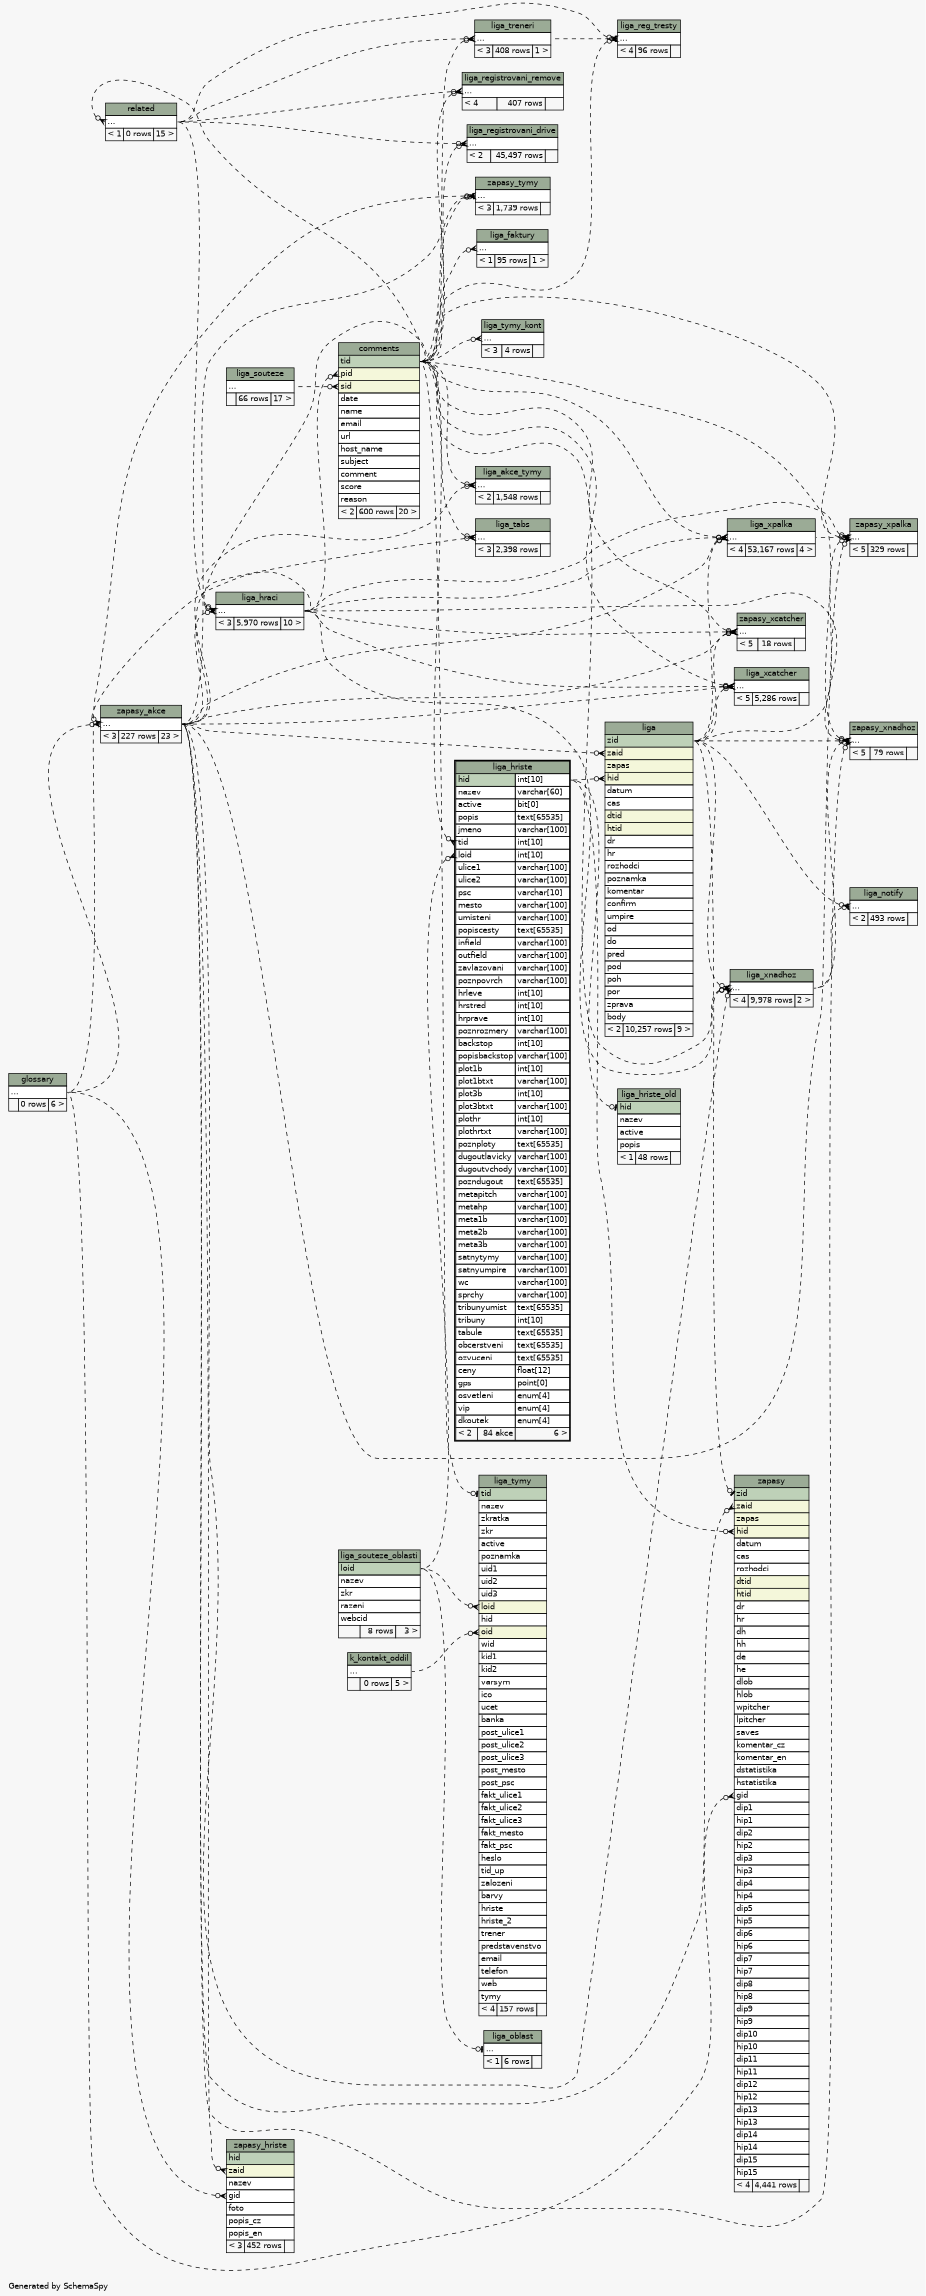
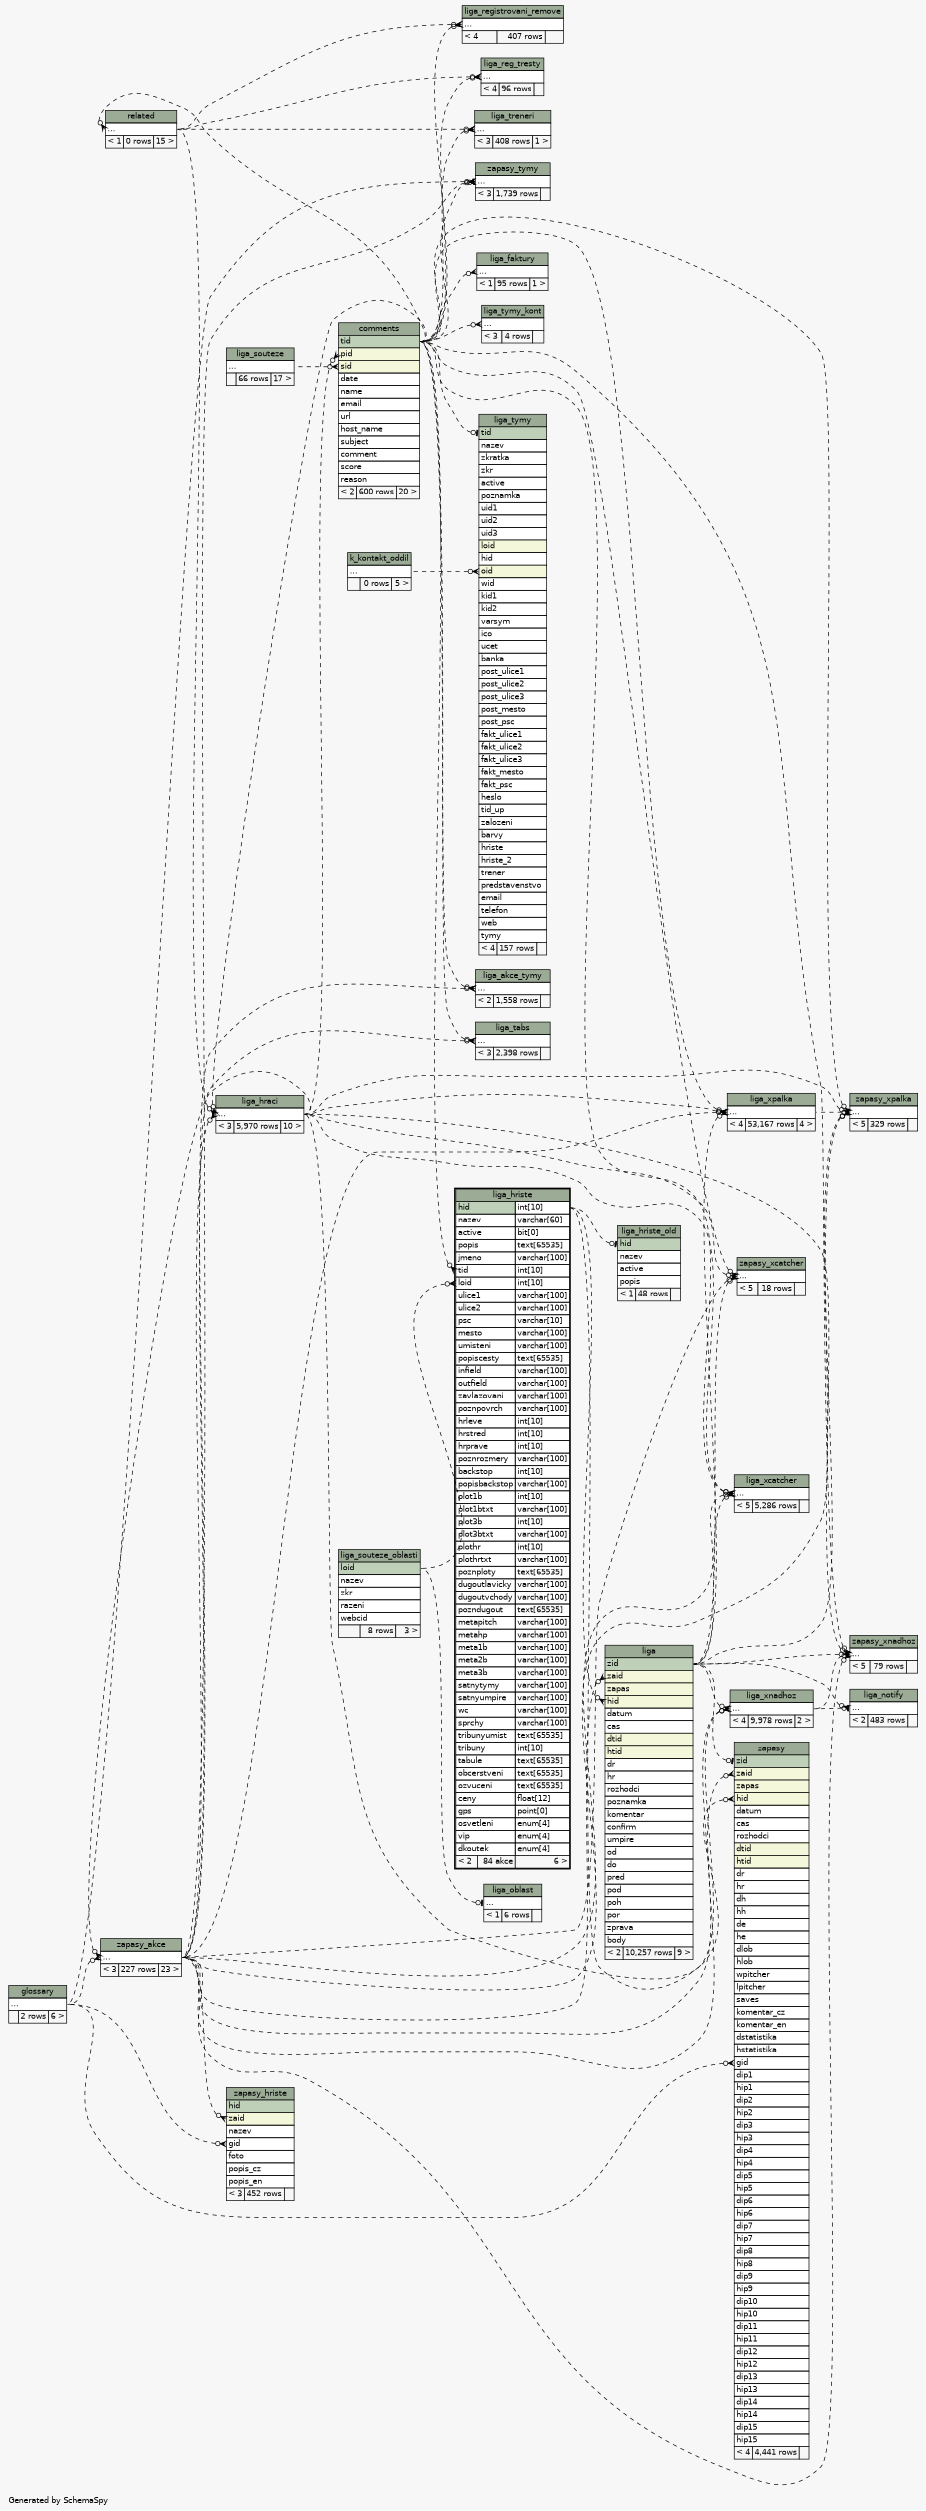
(581, 39) -> none
(512, 144) -> none
(517, 497) -> (517, 1001)
(588, 721) -> none
(888, 919) -> (888, 1720)
(34, 1105) -> (34, 2017)
(447, 1584) -> none
